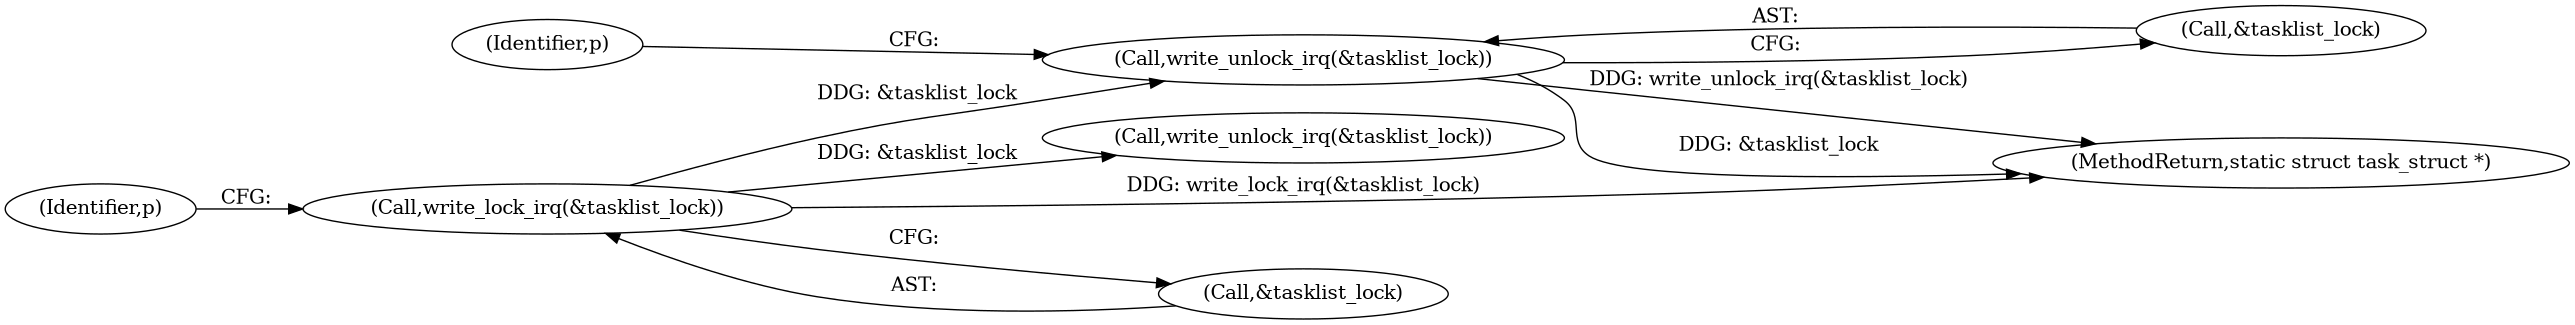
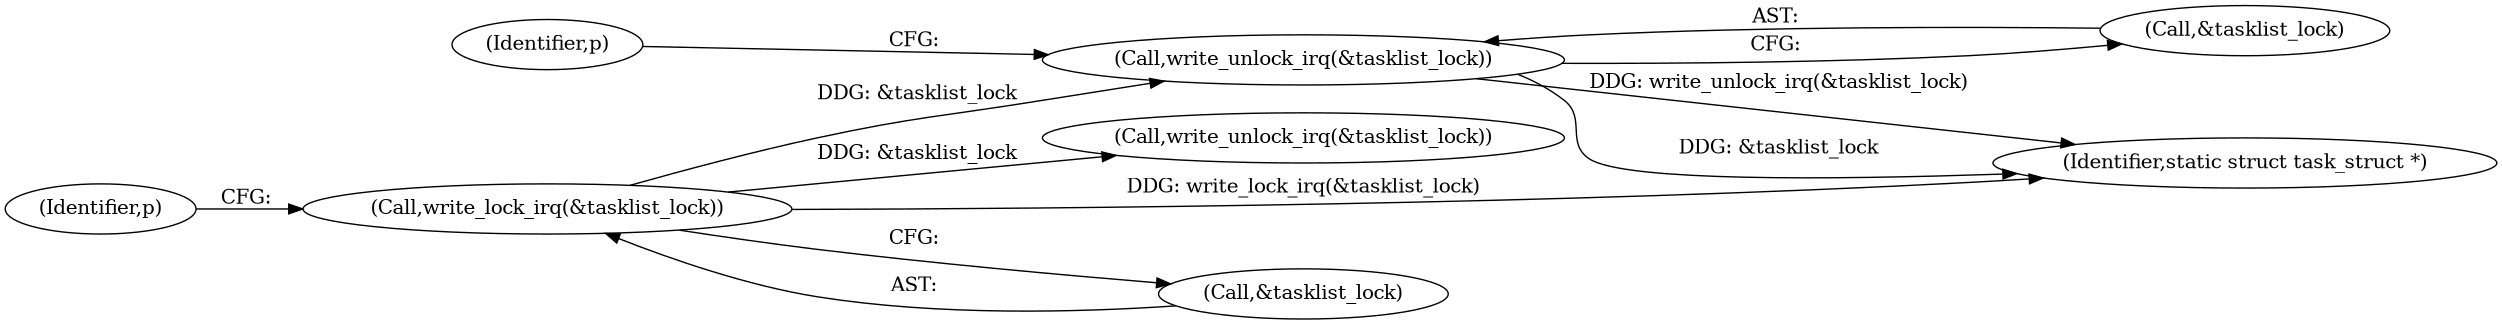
(2281, 163) -> (2245, 163)
